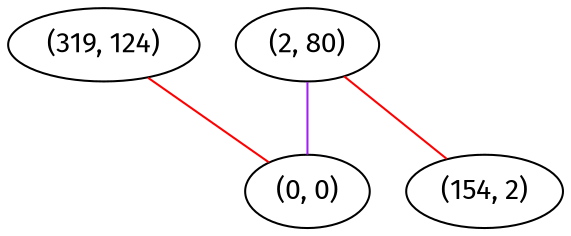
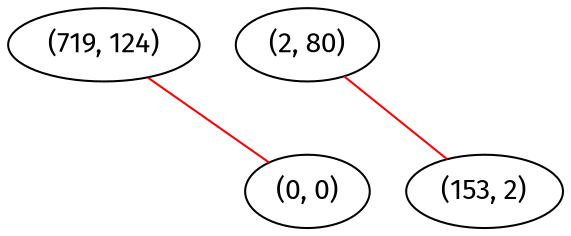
(104, 45) -> (104, 45)
(307, 118) -> none
(485, 191) -> (485, 191)
